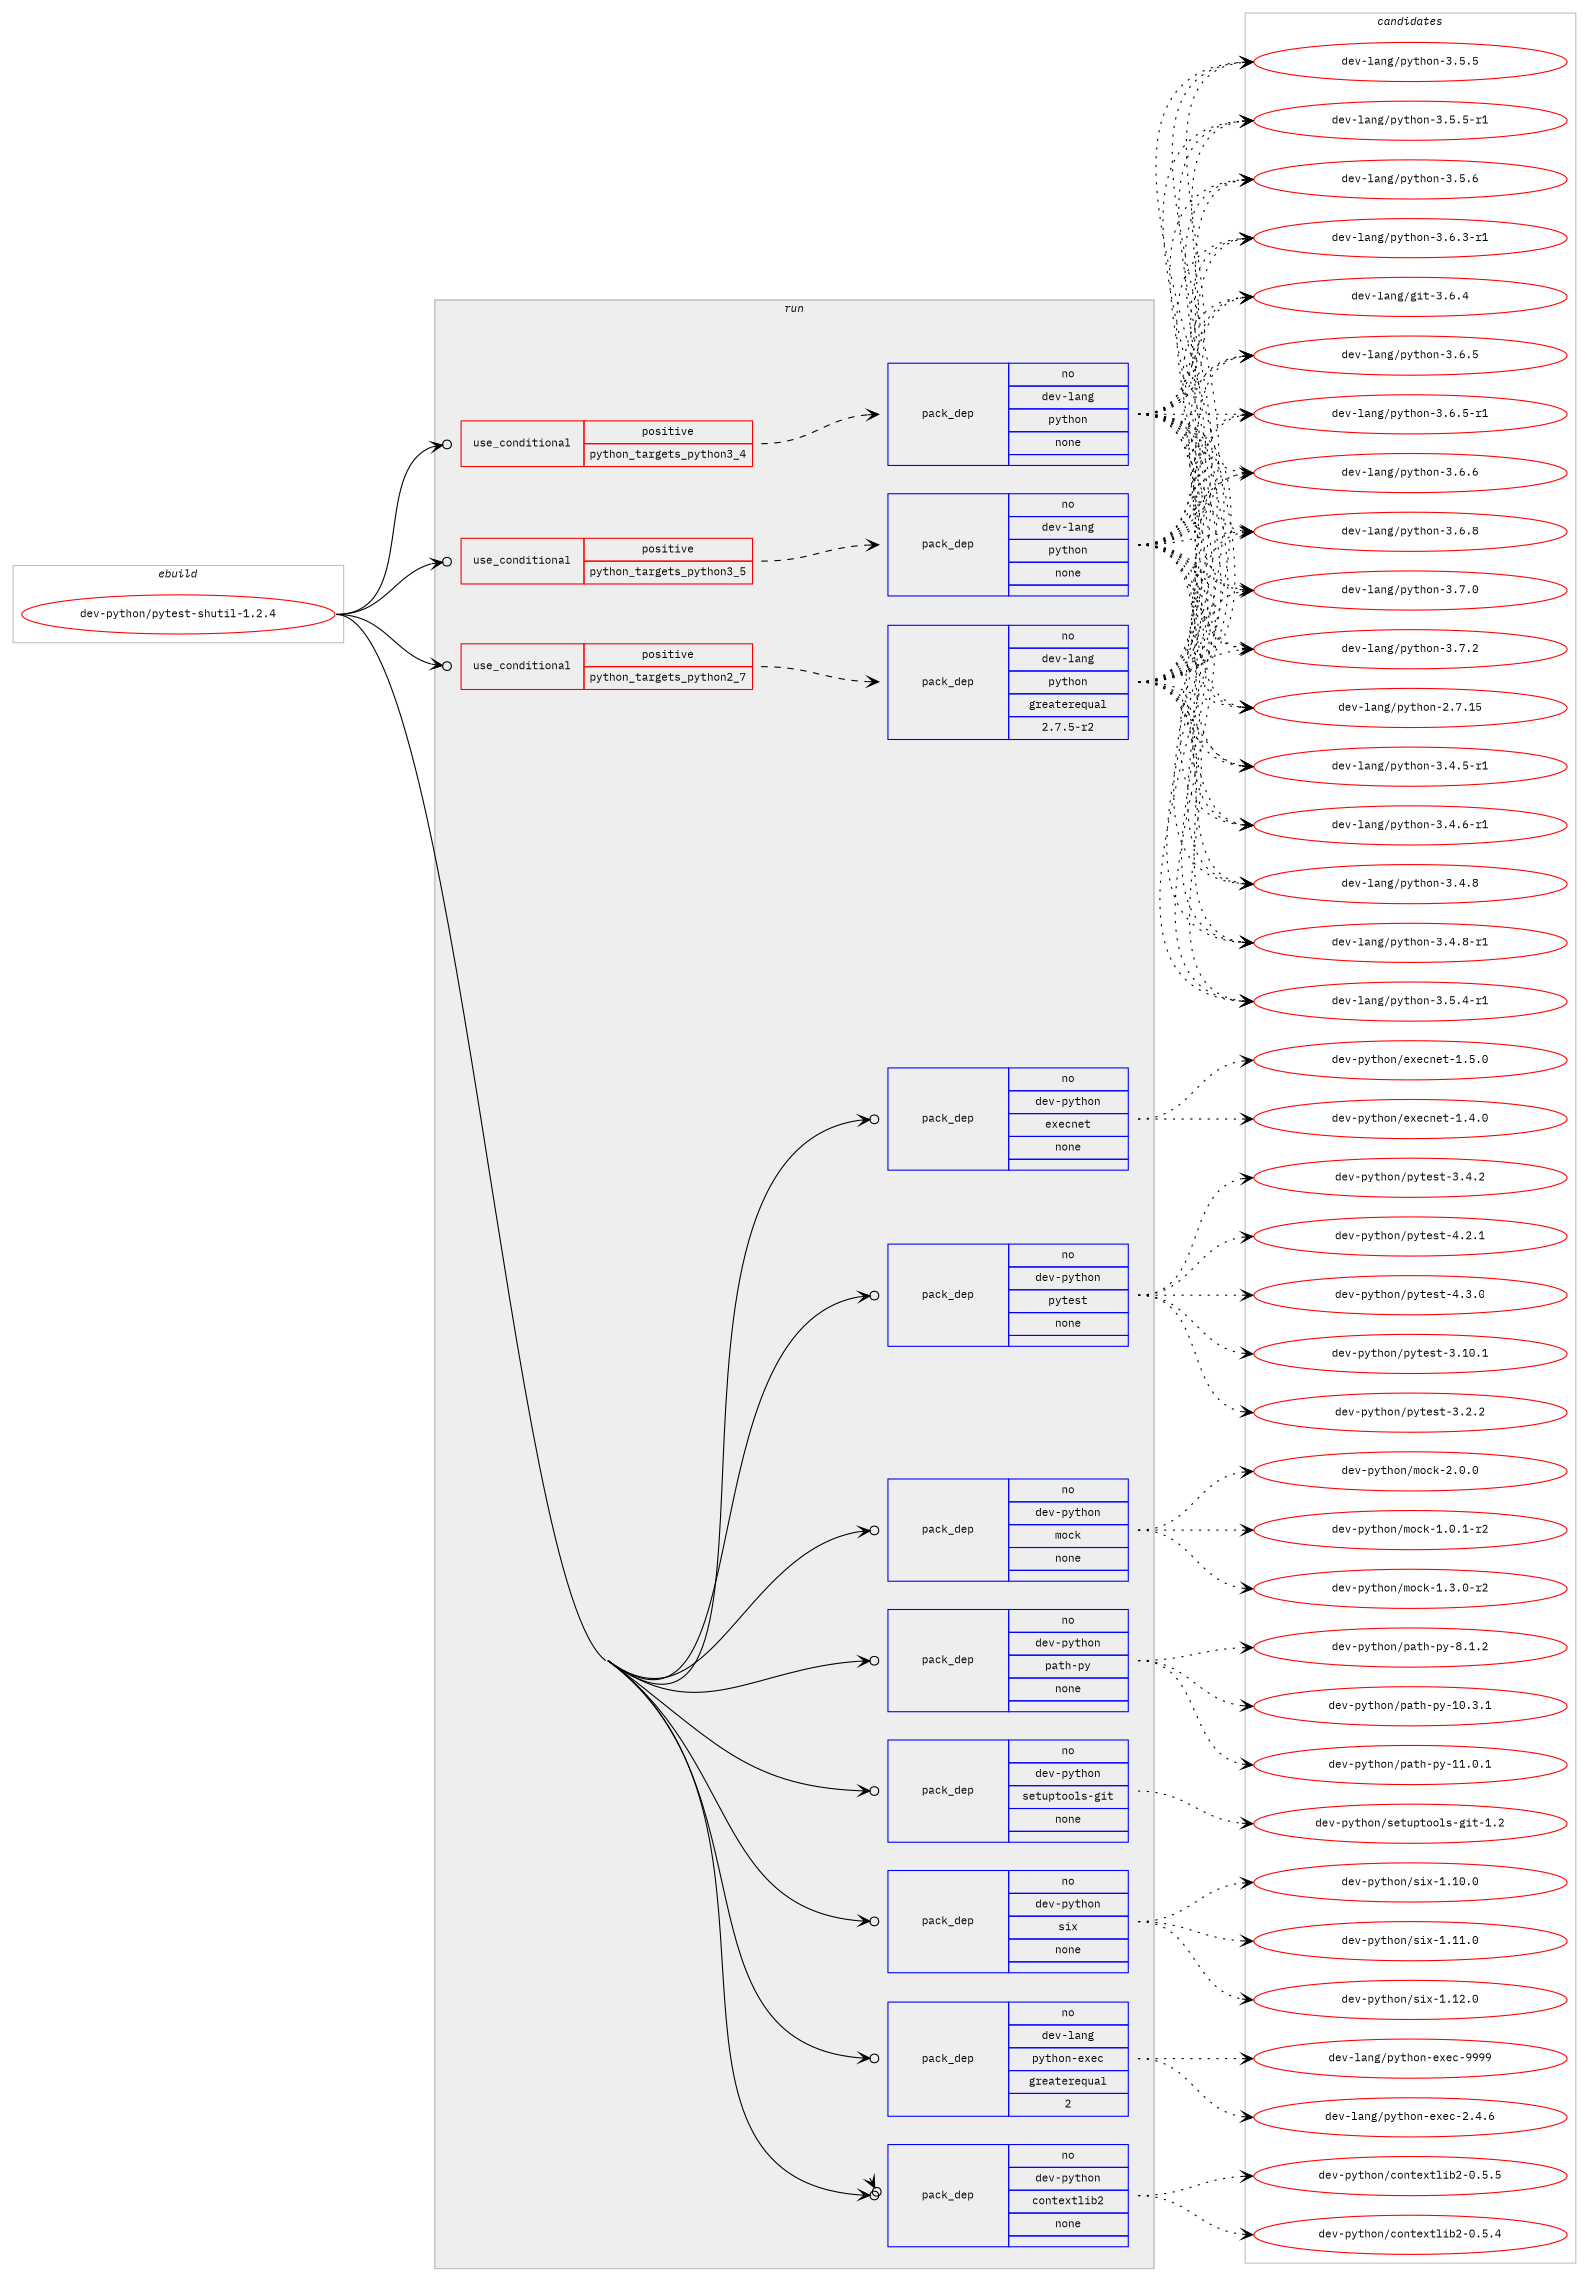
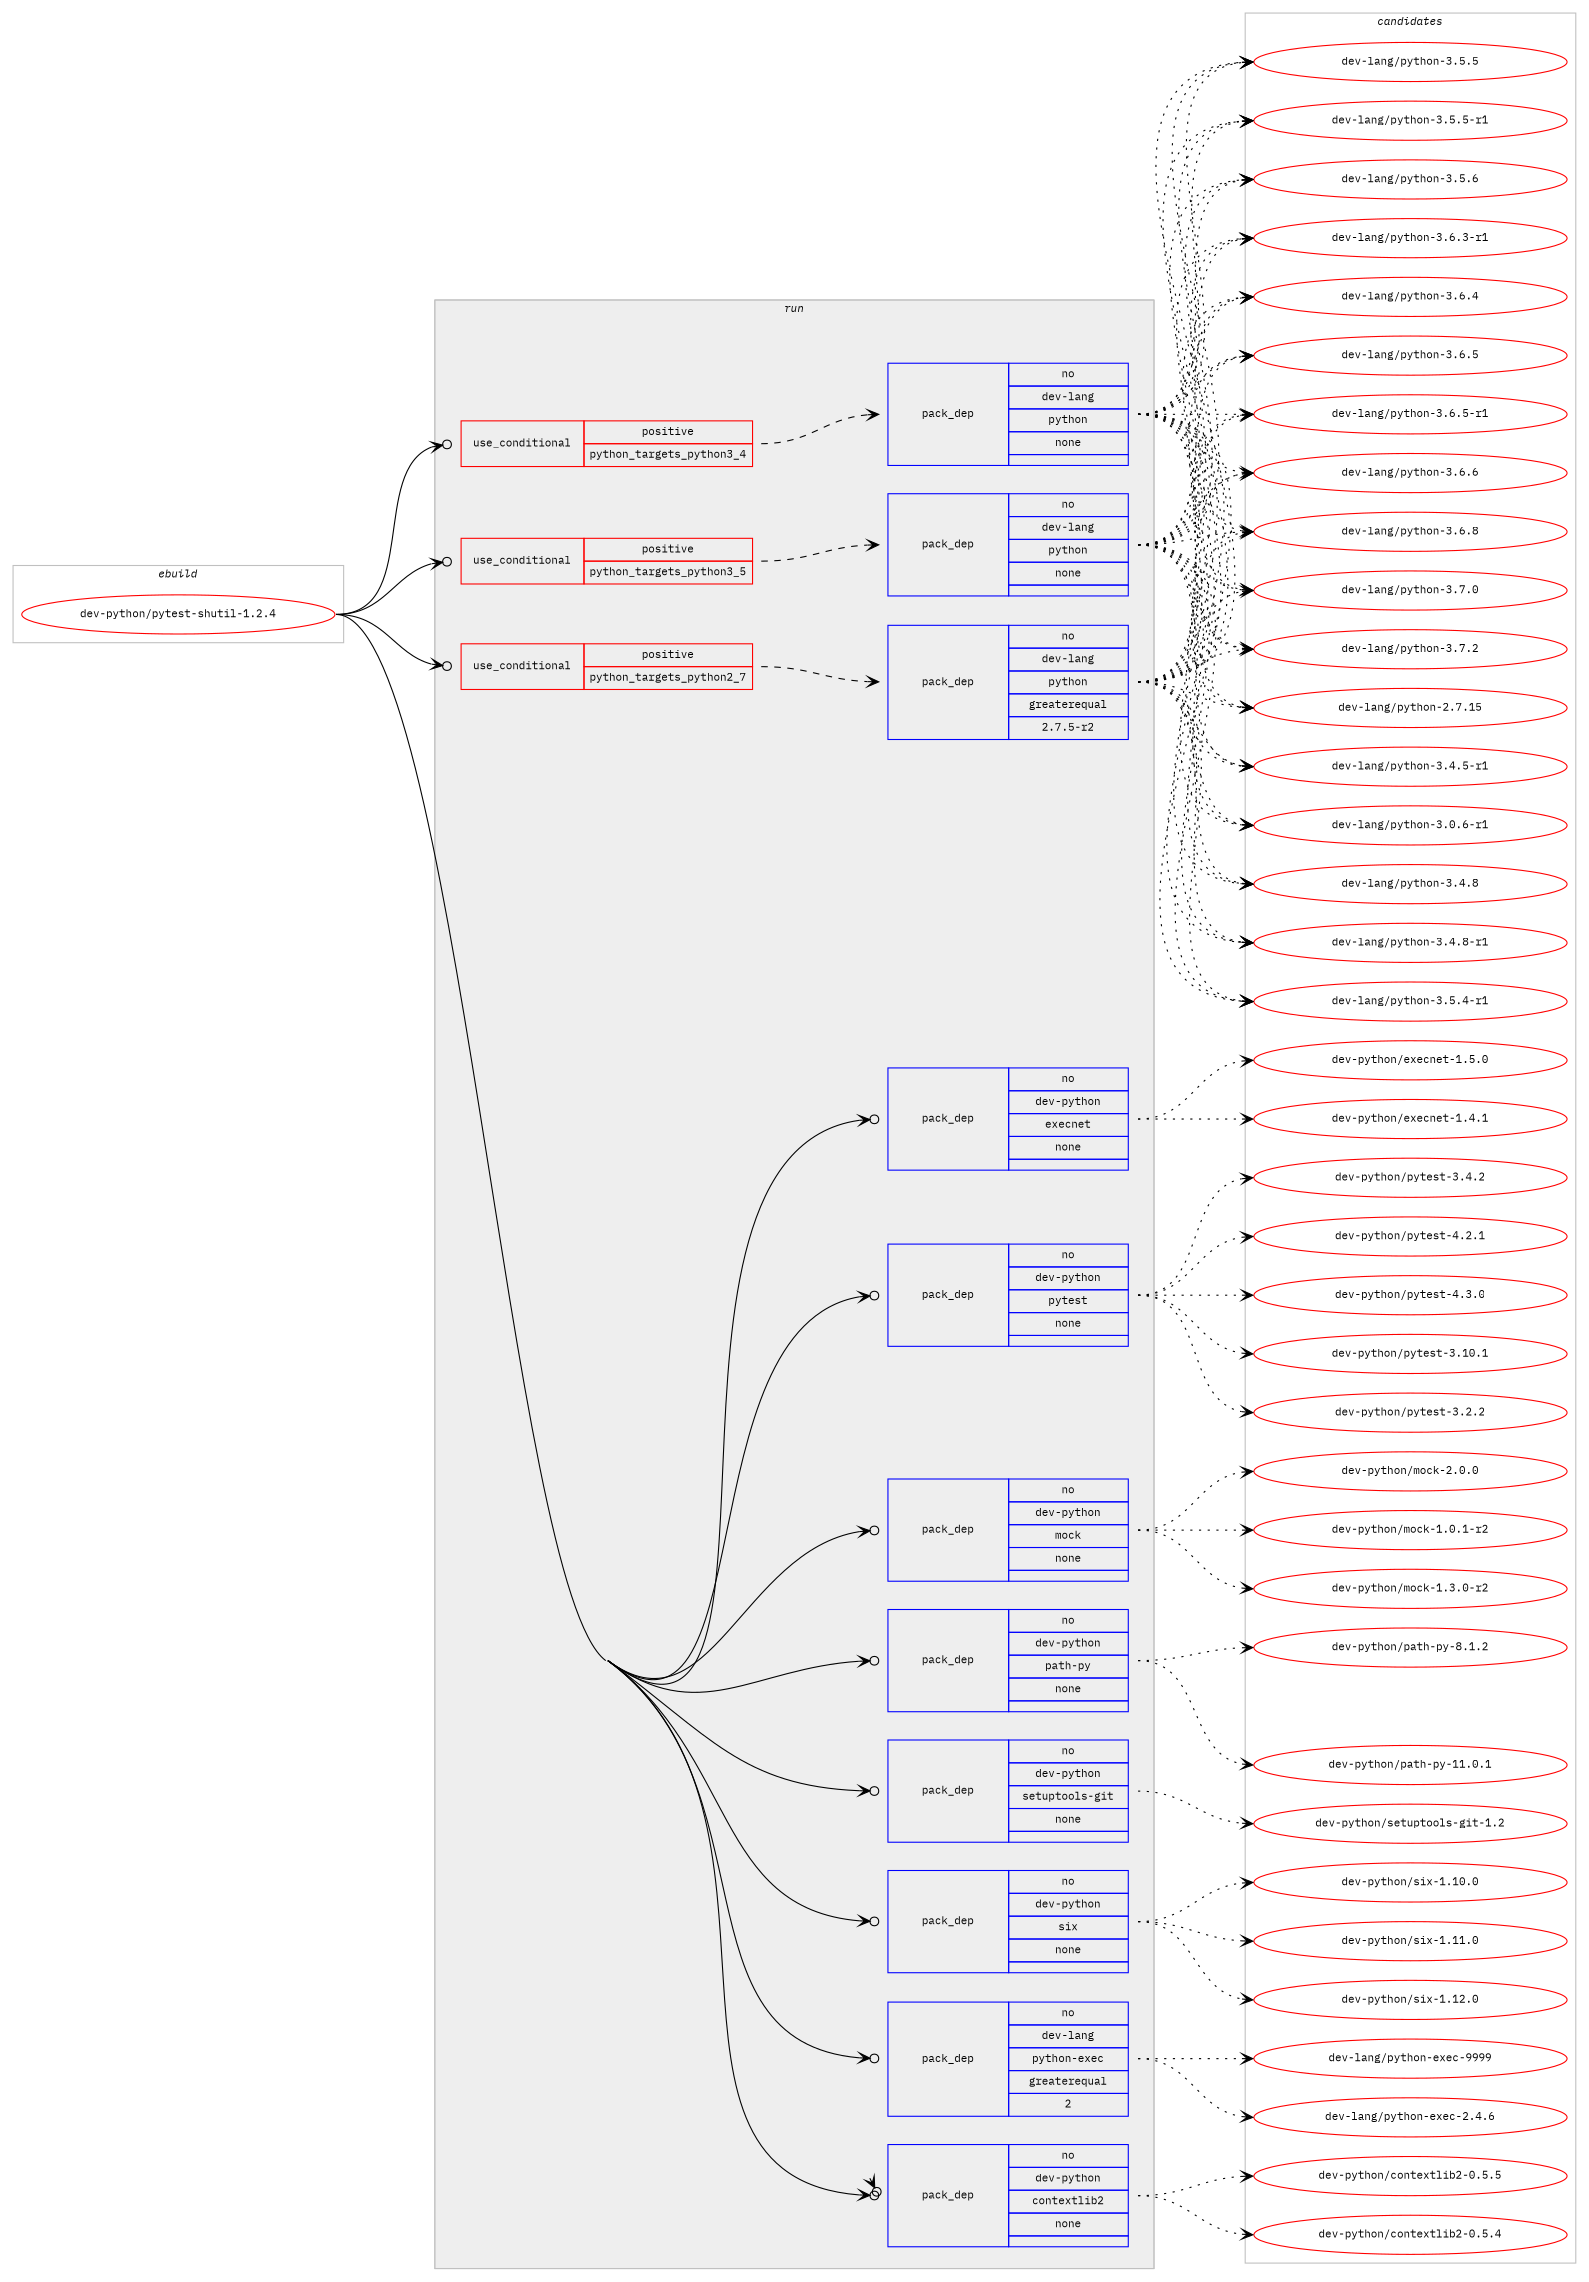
(1410, 297) -> (1410, 297)
(1410, 825) -> (1410, 825)
(1410, 1119) -> (1410, 1119)
(1410, 1706) -> none
